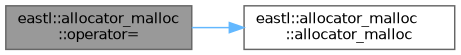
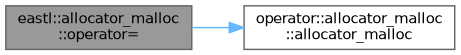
(349, 28) -> (349, 28)
